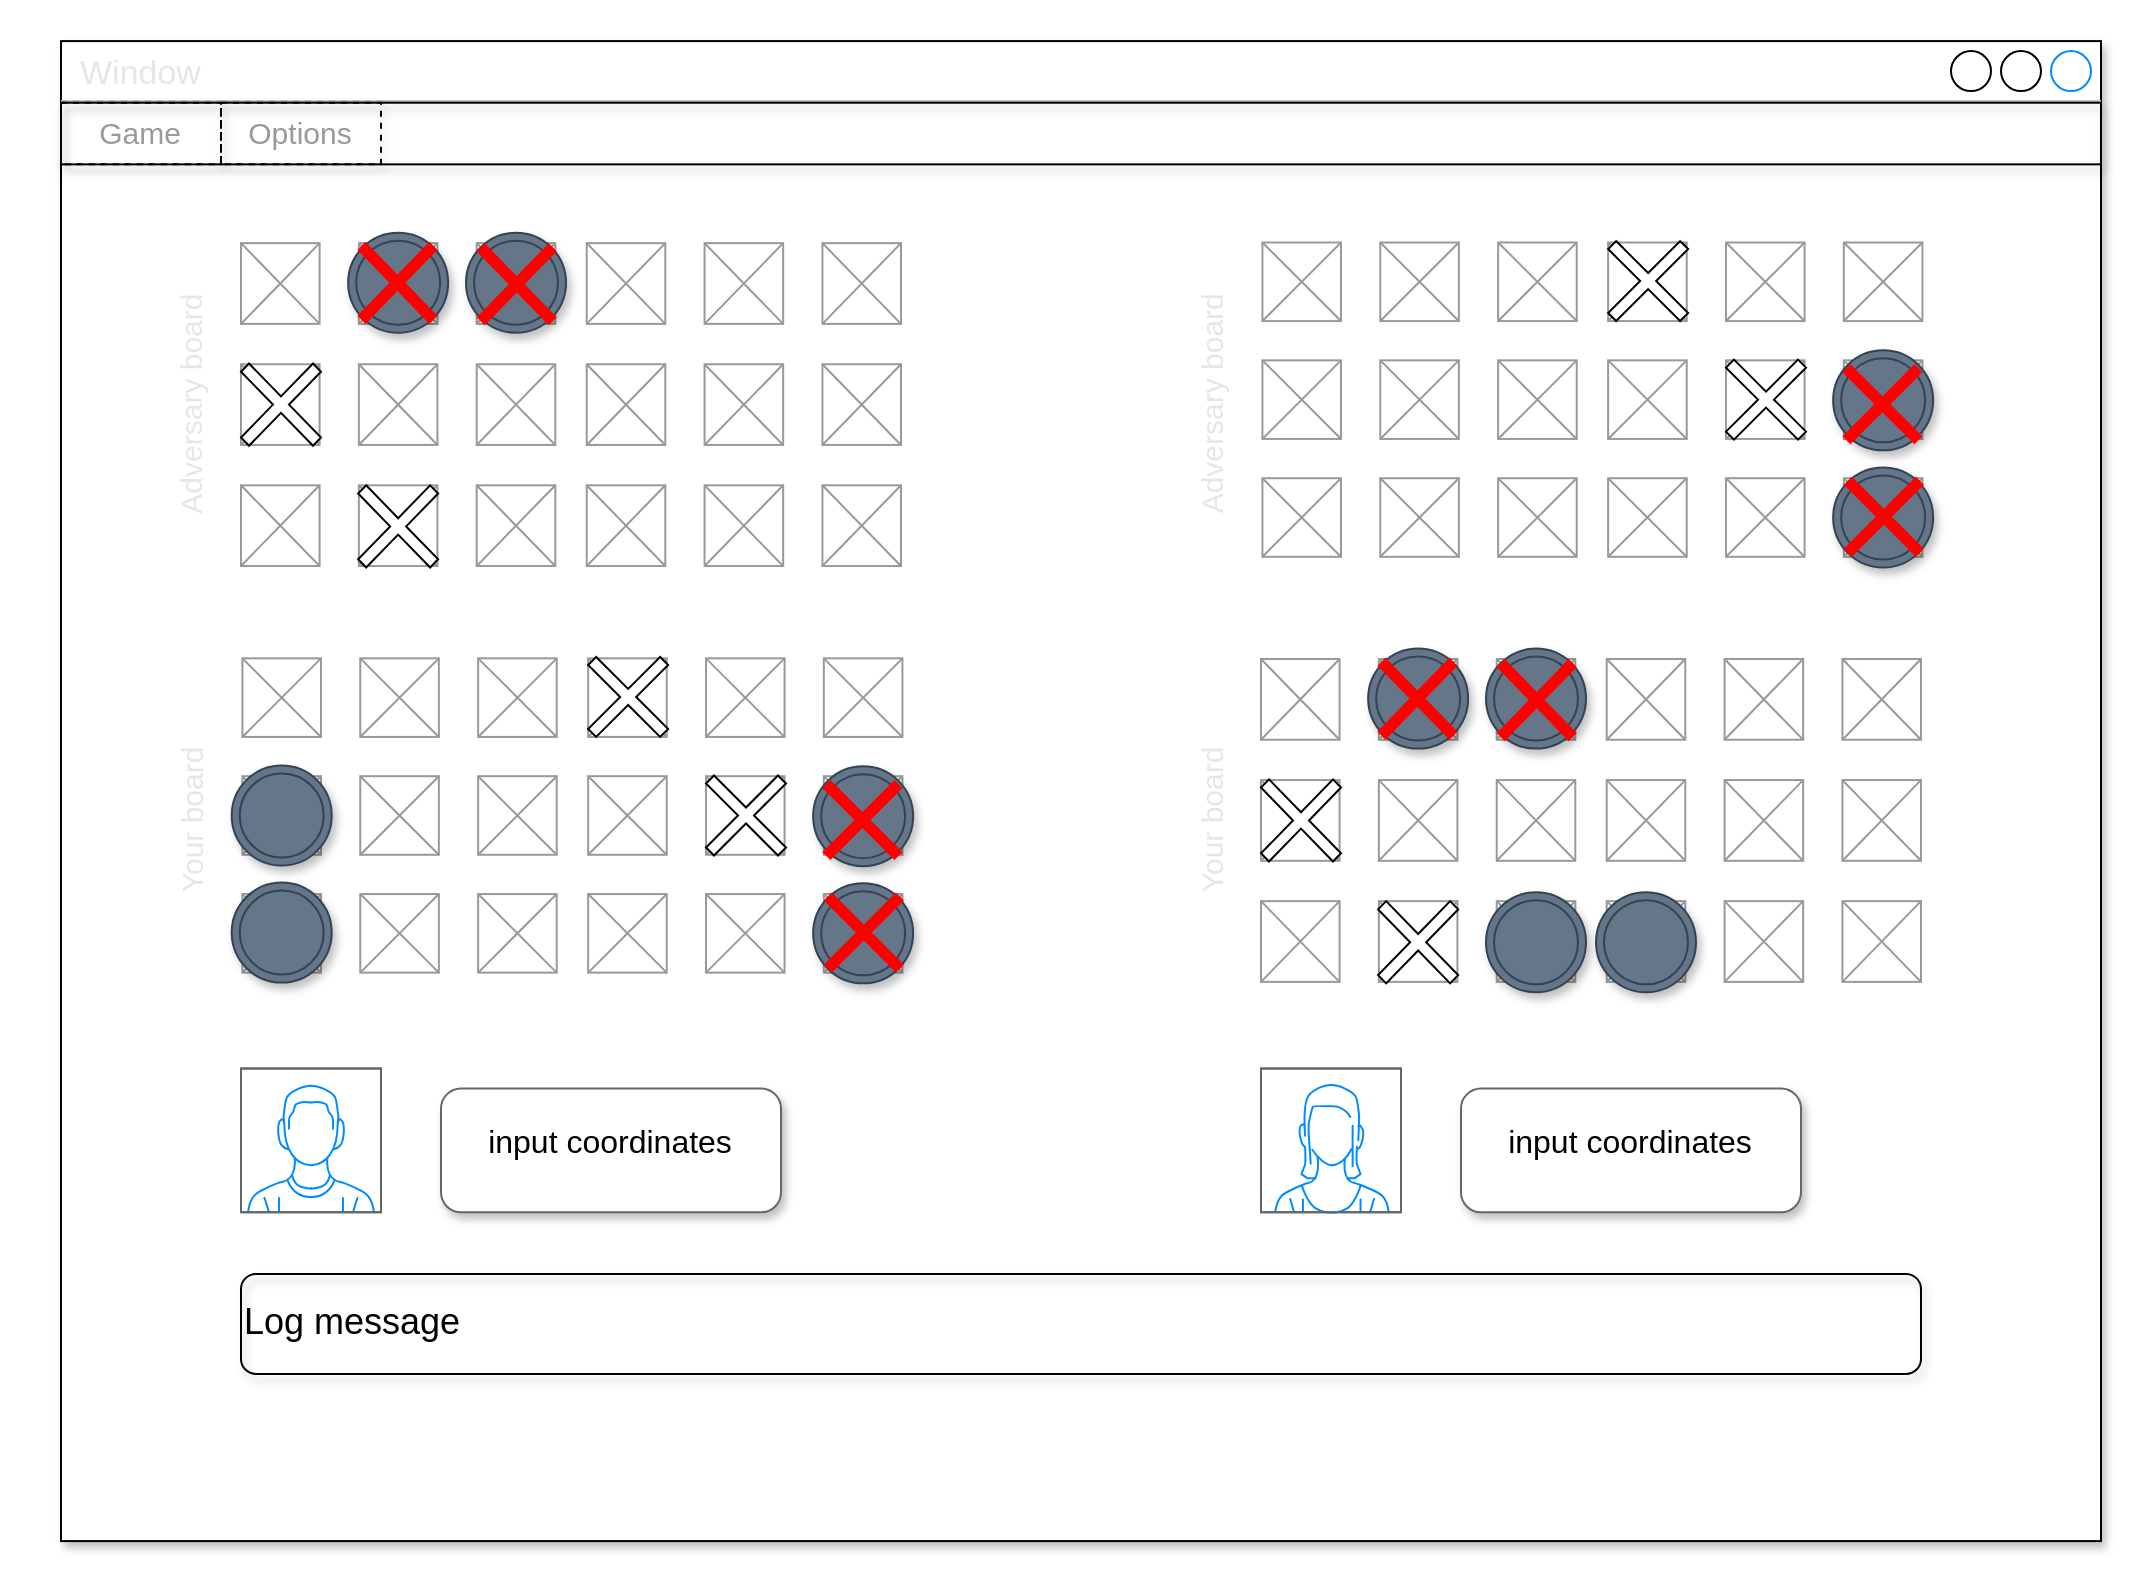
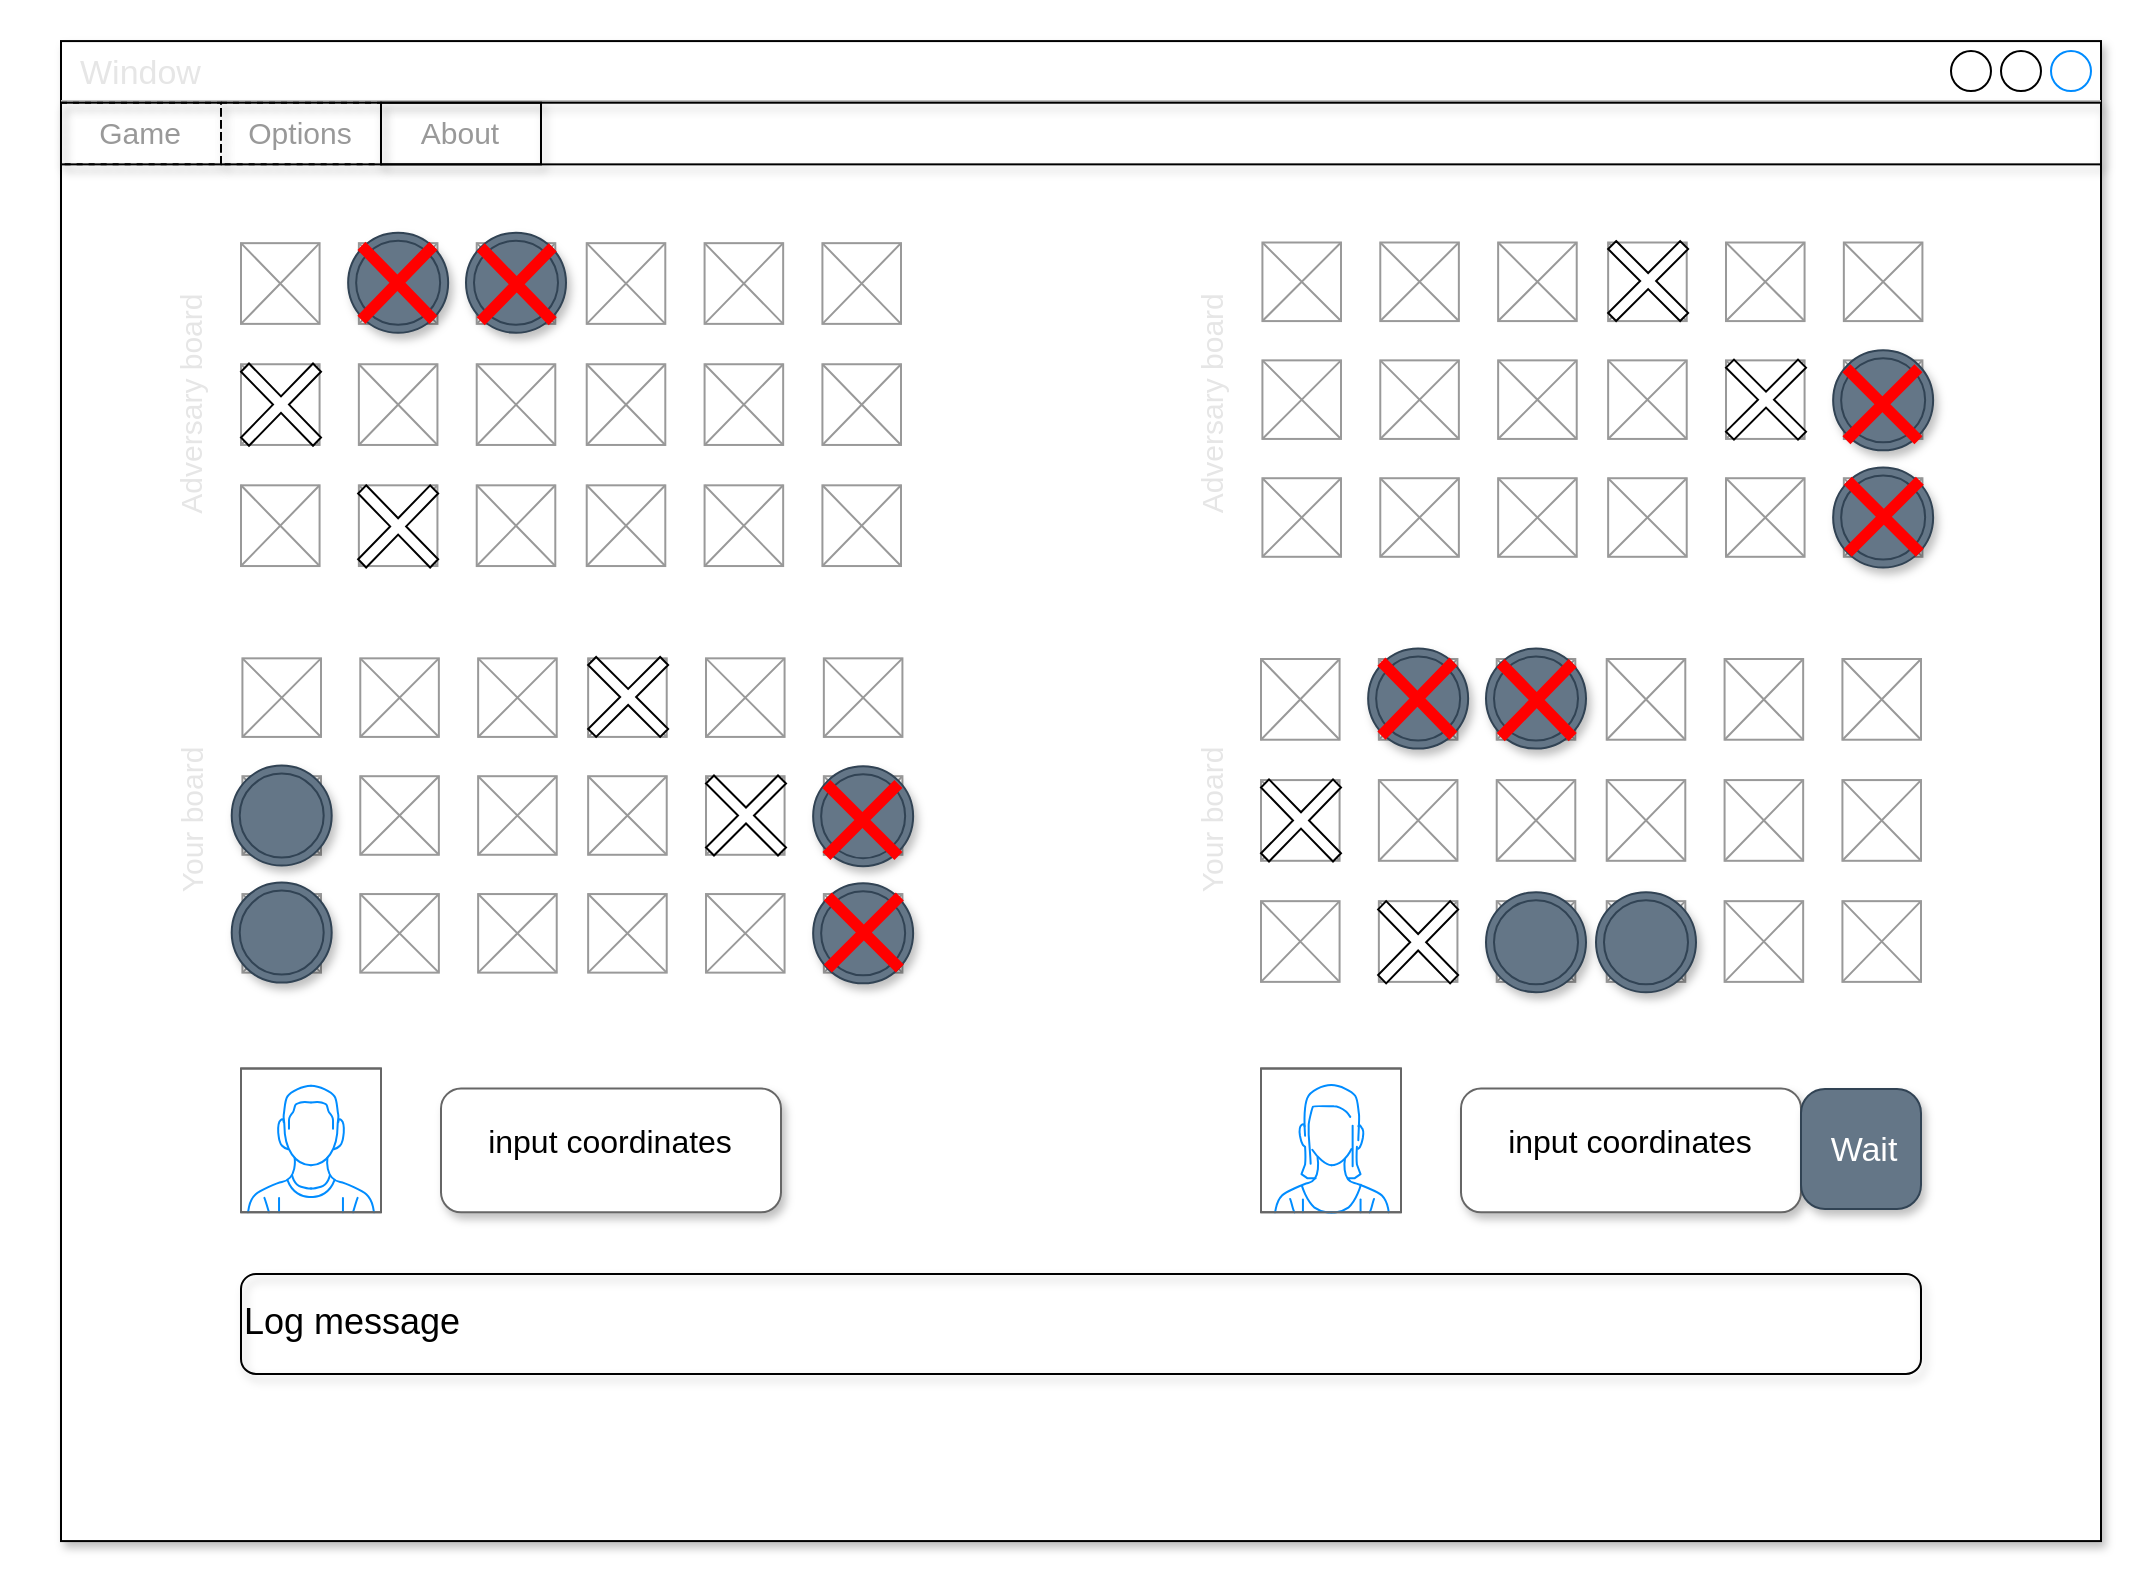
none -> (461, 134)
none -> (1861, 1149)
